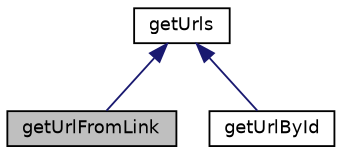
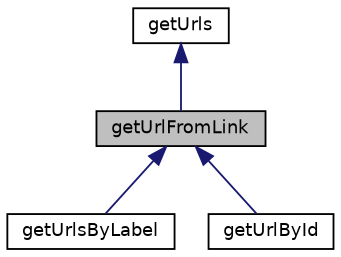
(233, 84) -> (233, 187)
none -> (91, 232)
